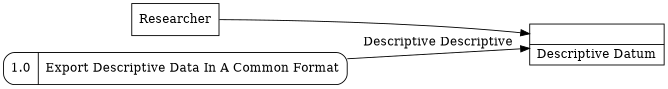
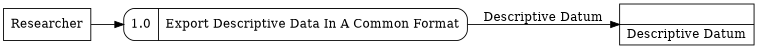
(370, 23) -> (103, 24)
(438, 42) -> (544, 18)
